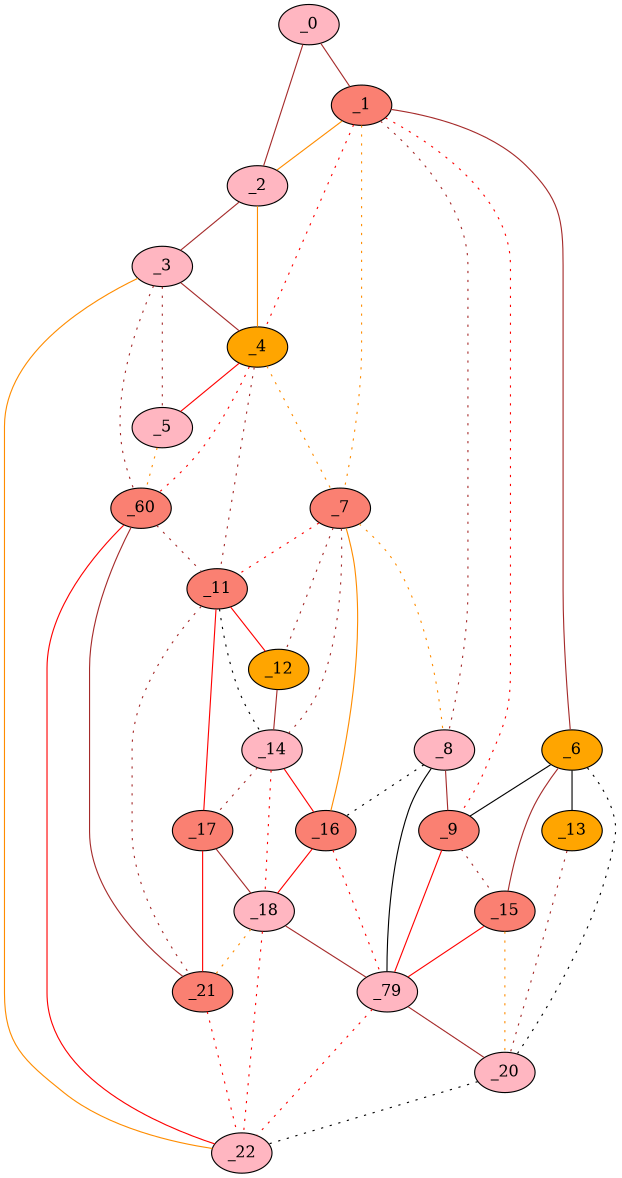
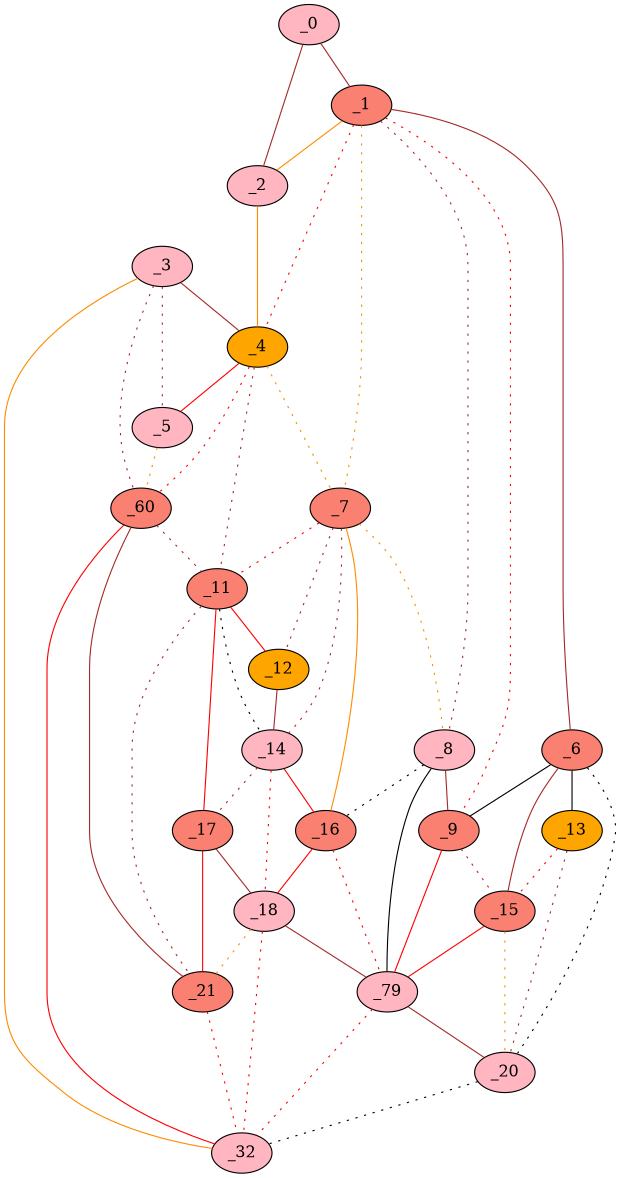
(210, 226) -> none
(572, 750) -> (572, 750)
none -> (538, 871)
(242, 1153) -> (242, 1153)
